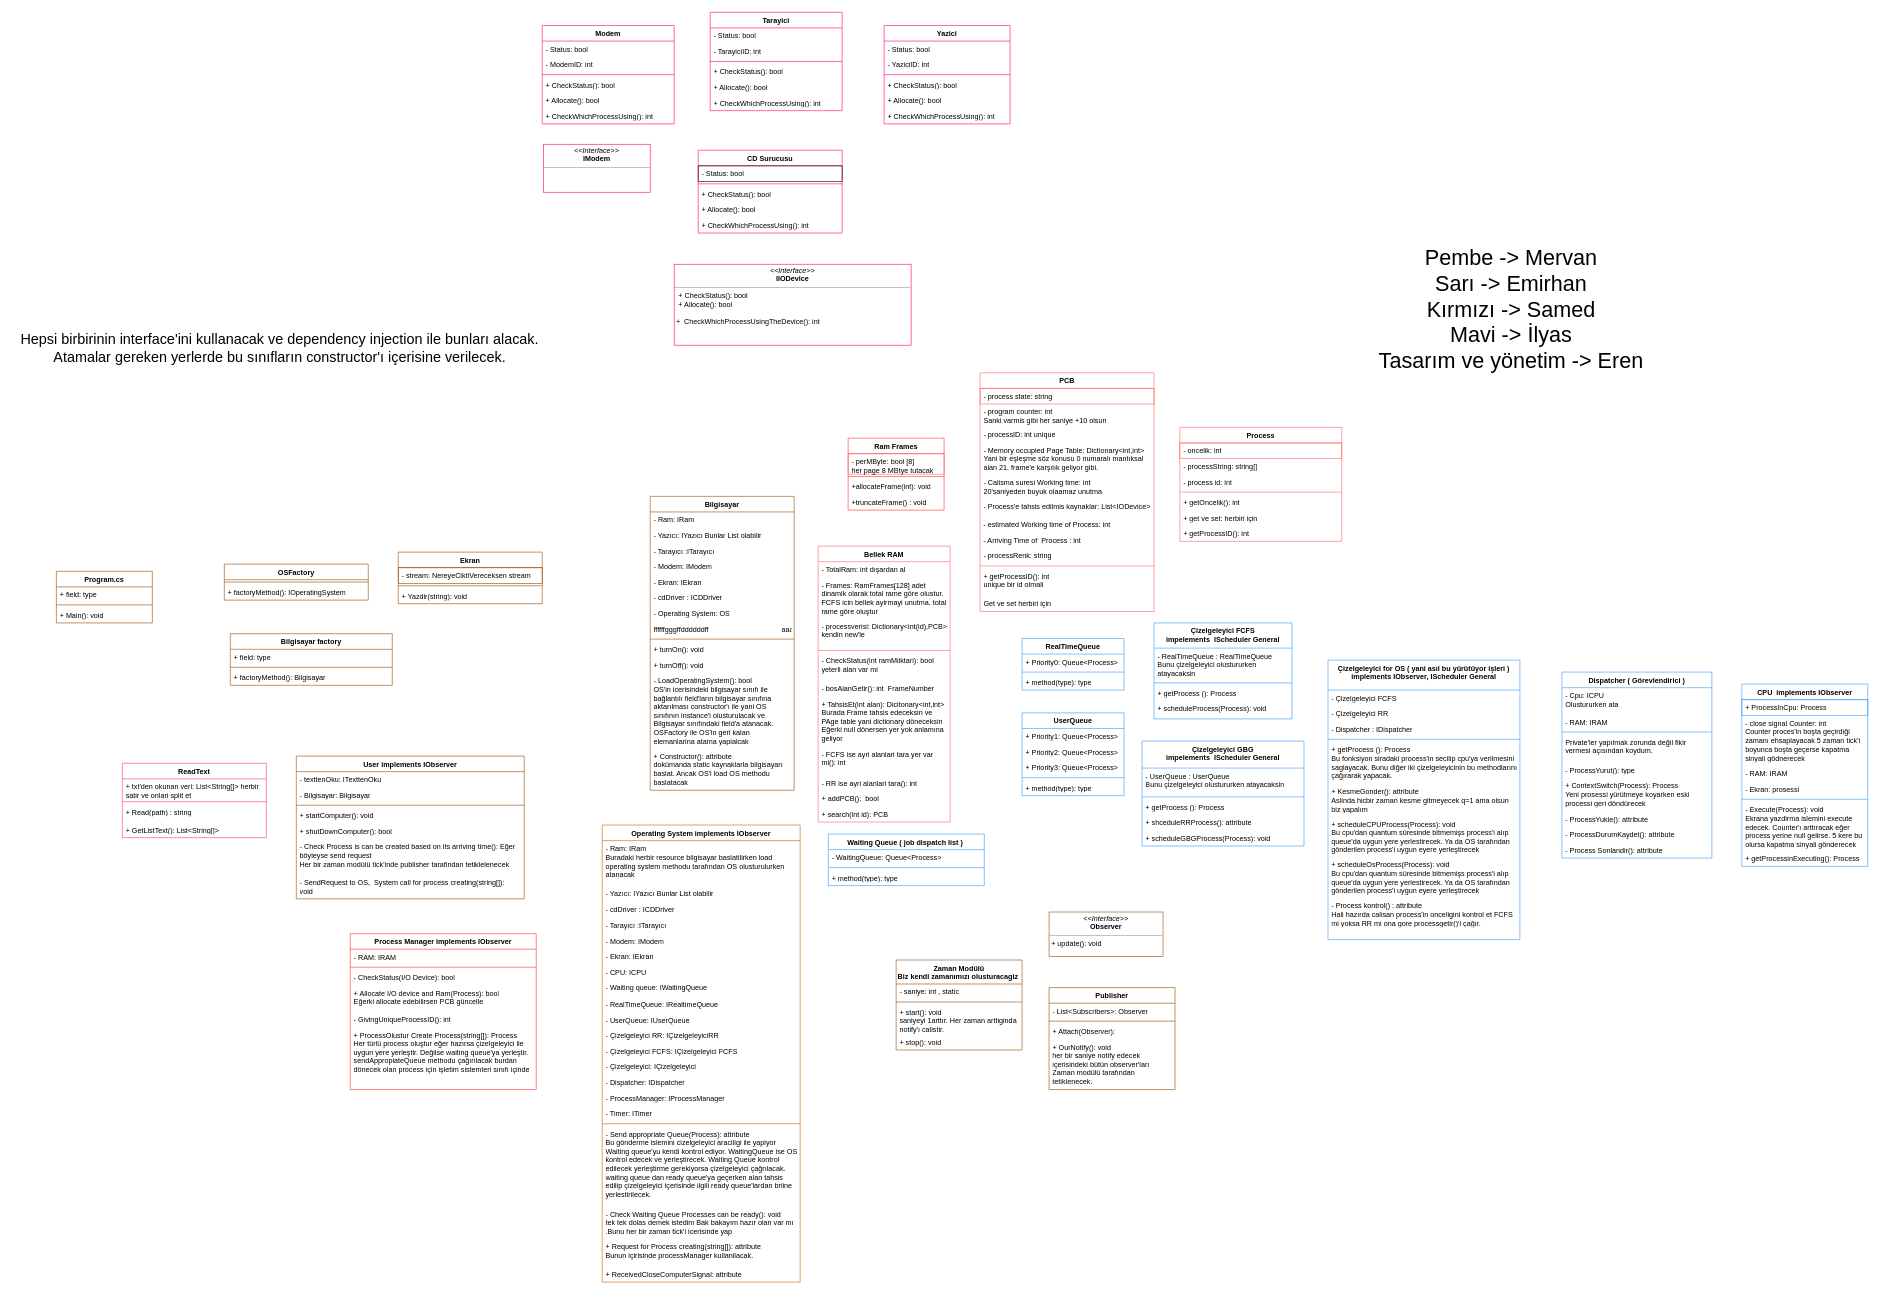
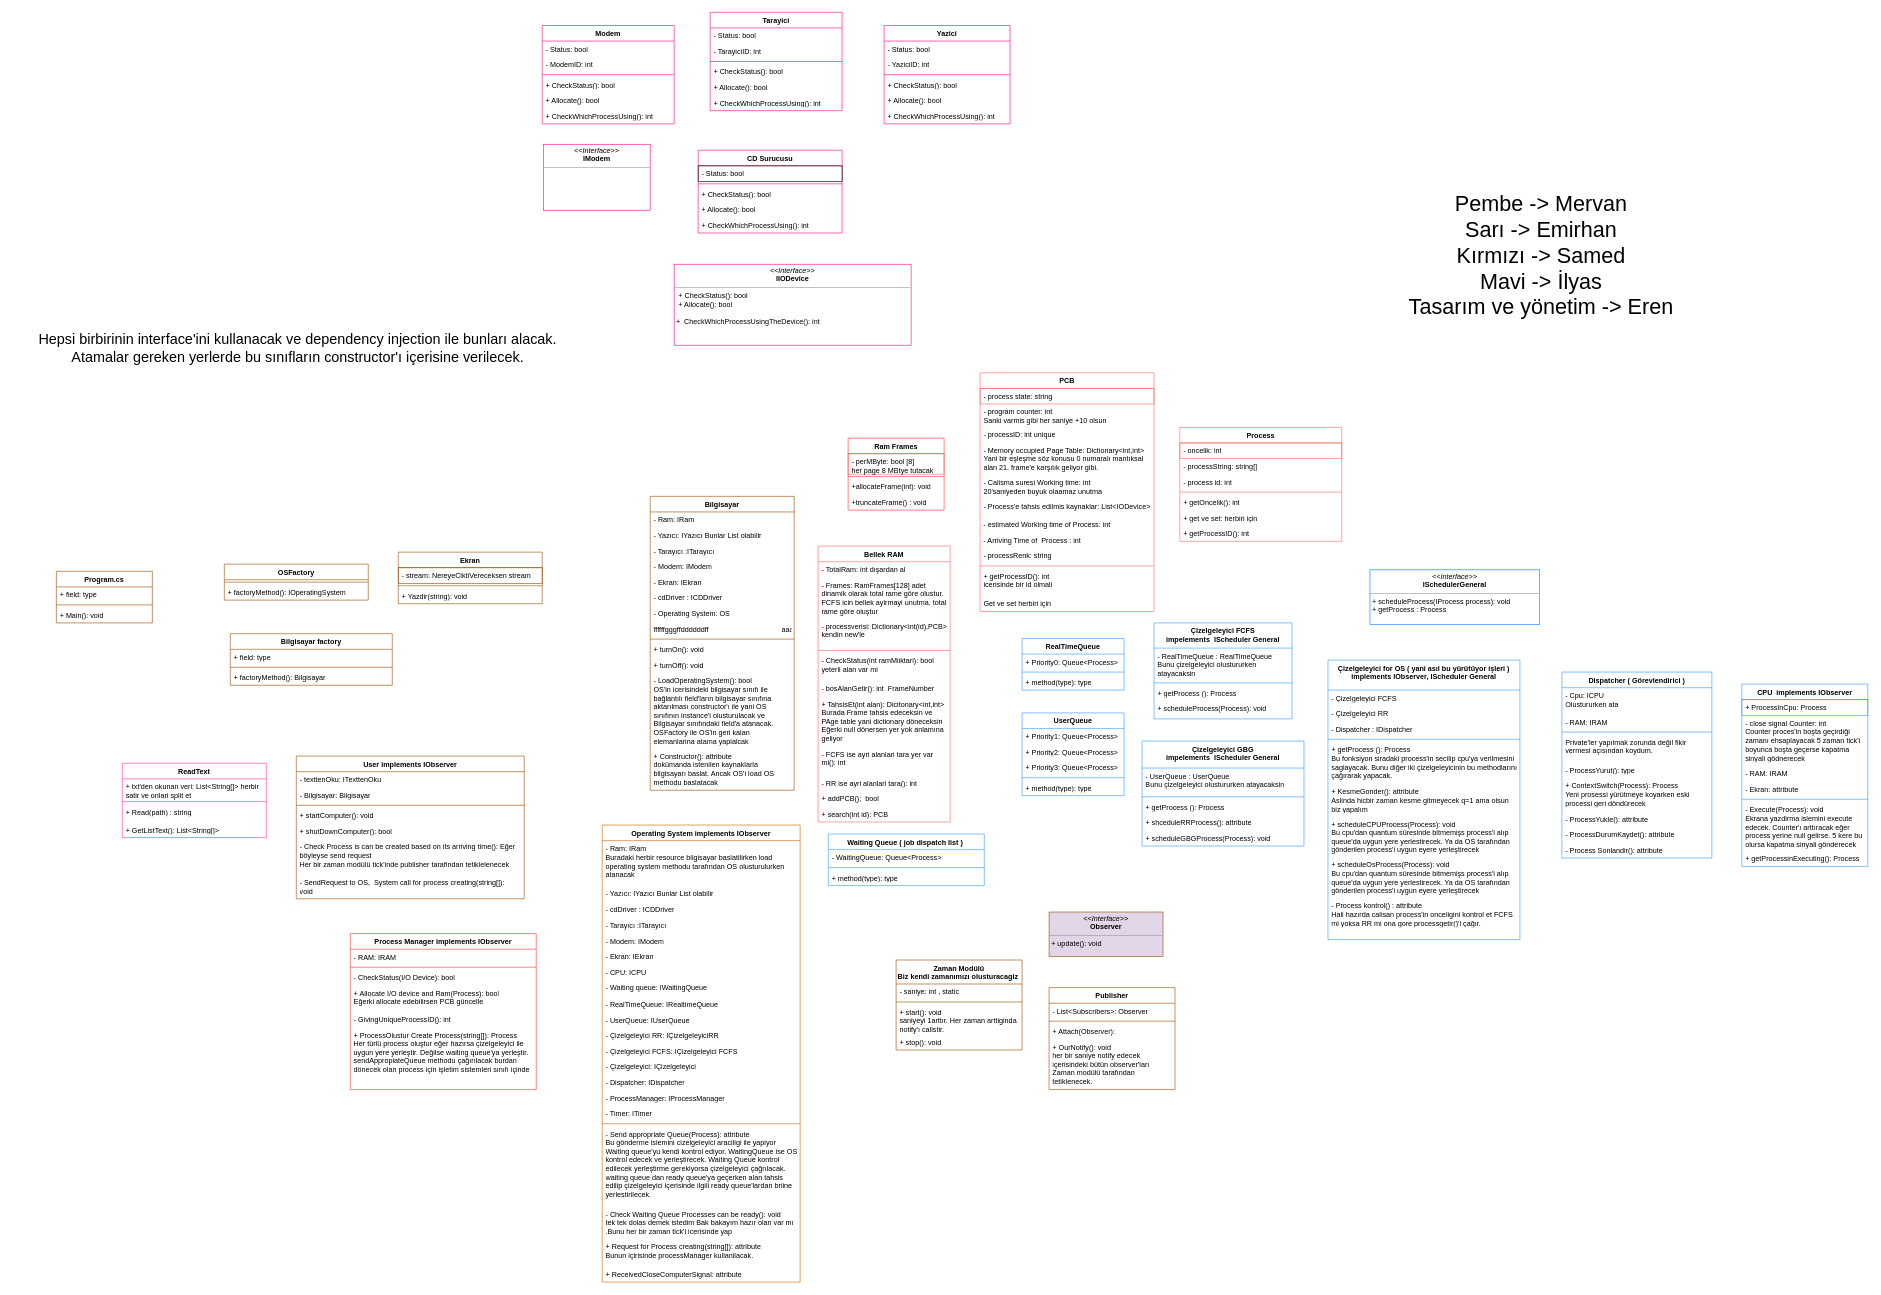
(597, 168) -> (597, 177)
(1511, 309) -> (1541, 255)
(279, 348) -> (297, 348)
(1022, 581) -> (1022, 581)
none -> (1455, 597)
(723, 770) -> (723, 770)
(1776, 790) -> (1778, 790)
(1106, 935) -> (1106, 935)
